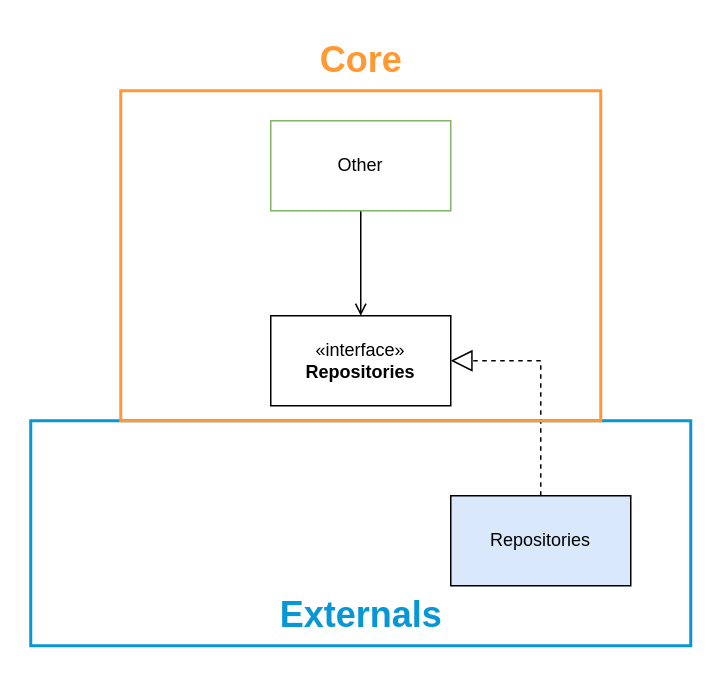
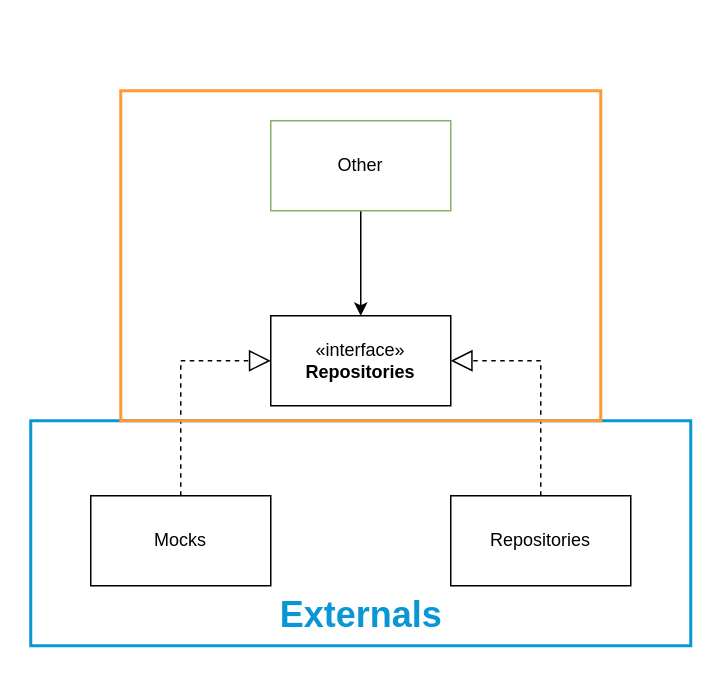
(361, 61) -> none
(361, 306) -> (361, 304)
none -> (181, 395)
none -> (181, 541)
(541, 541) -> (541, 541)
